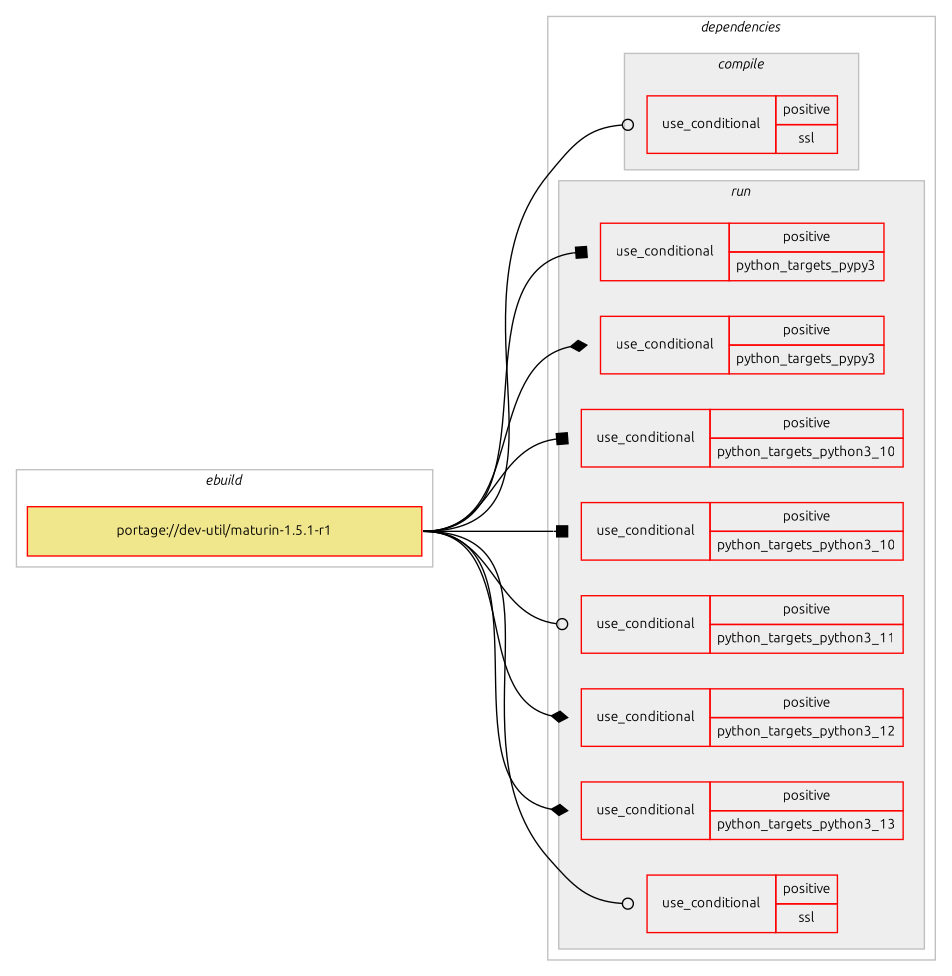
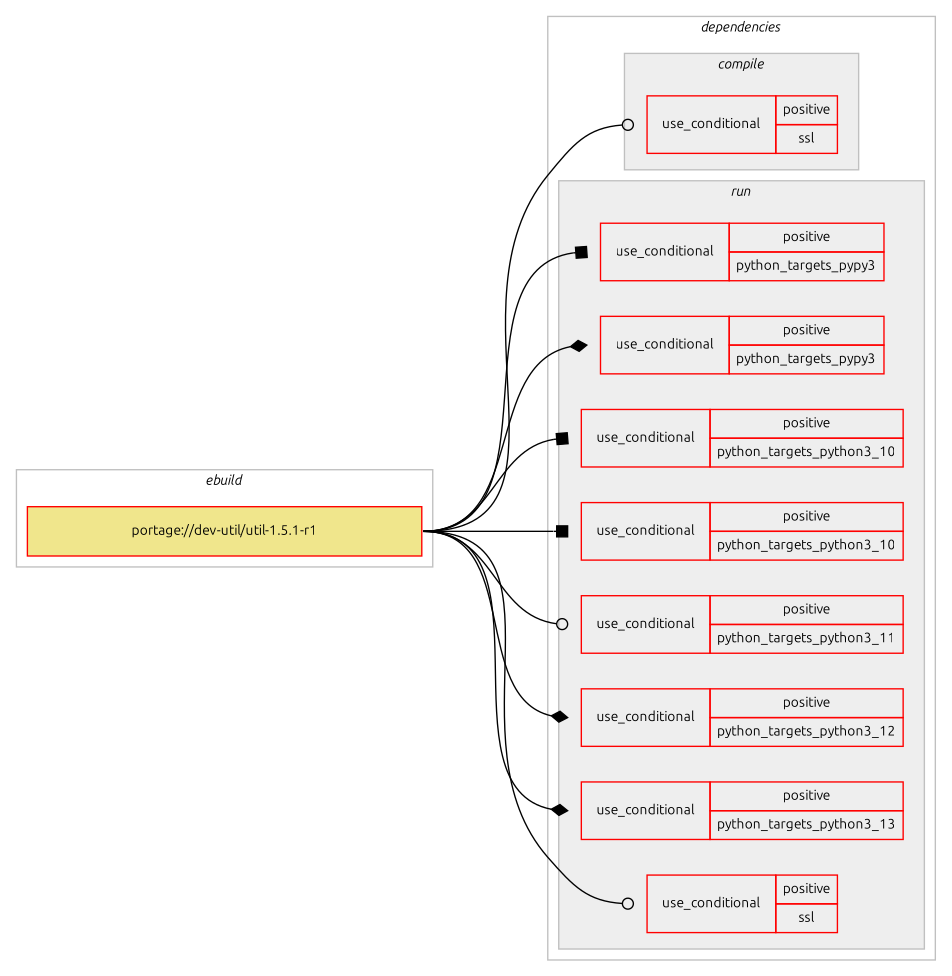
(225, 531) -> (225, 531)
